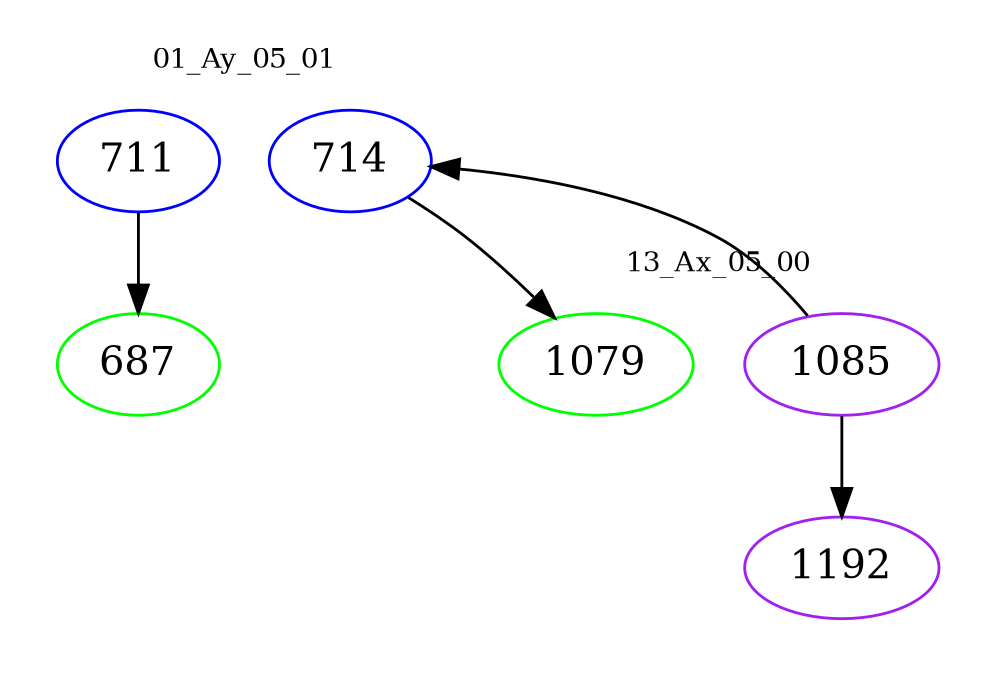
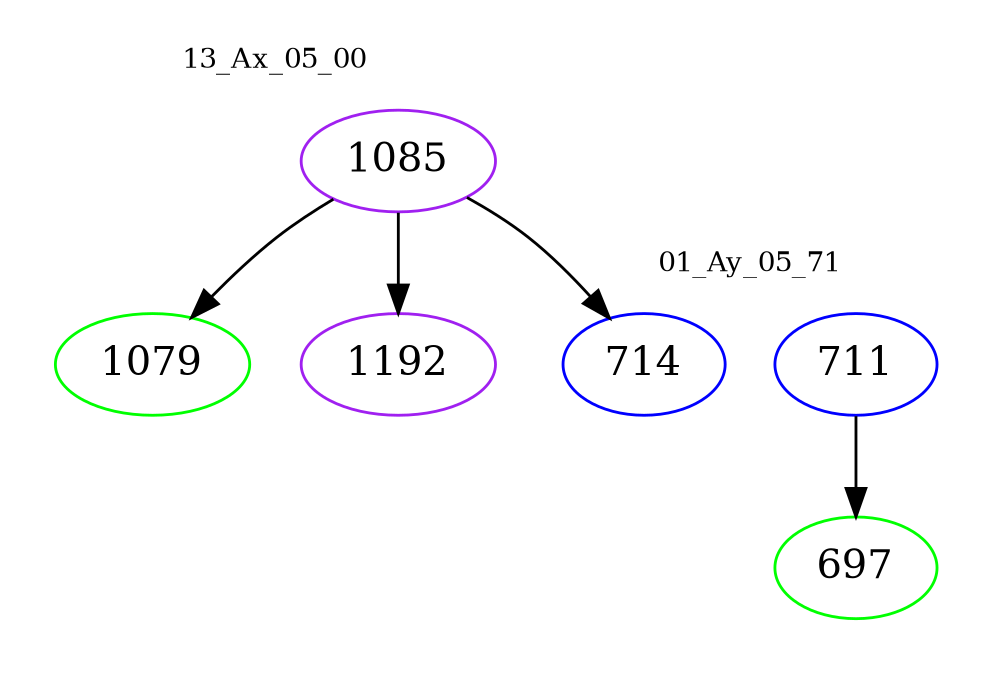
(244, 61) -> (750, 264)
(495, 262) -> (269, 244)
(138, 364) -> (856, 568)
